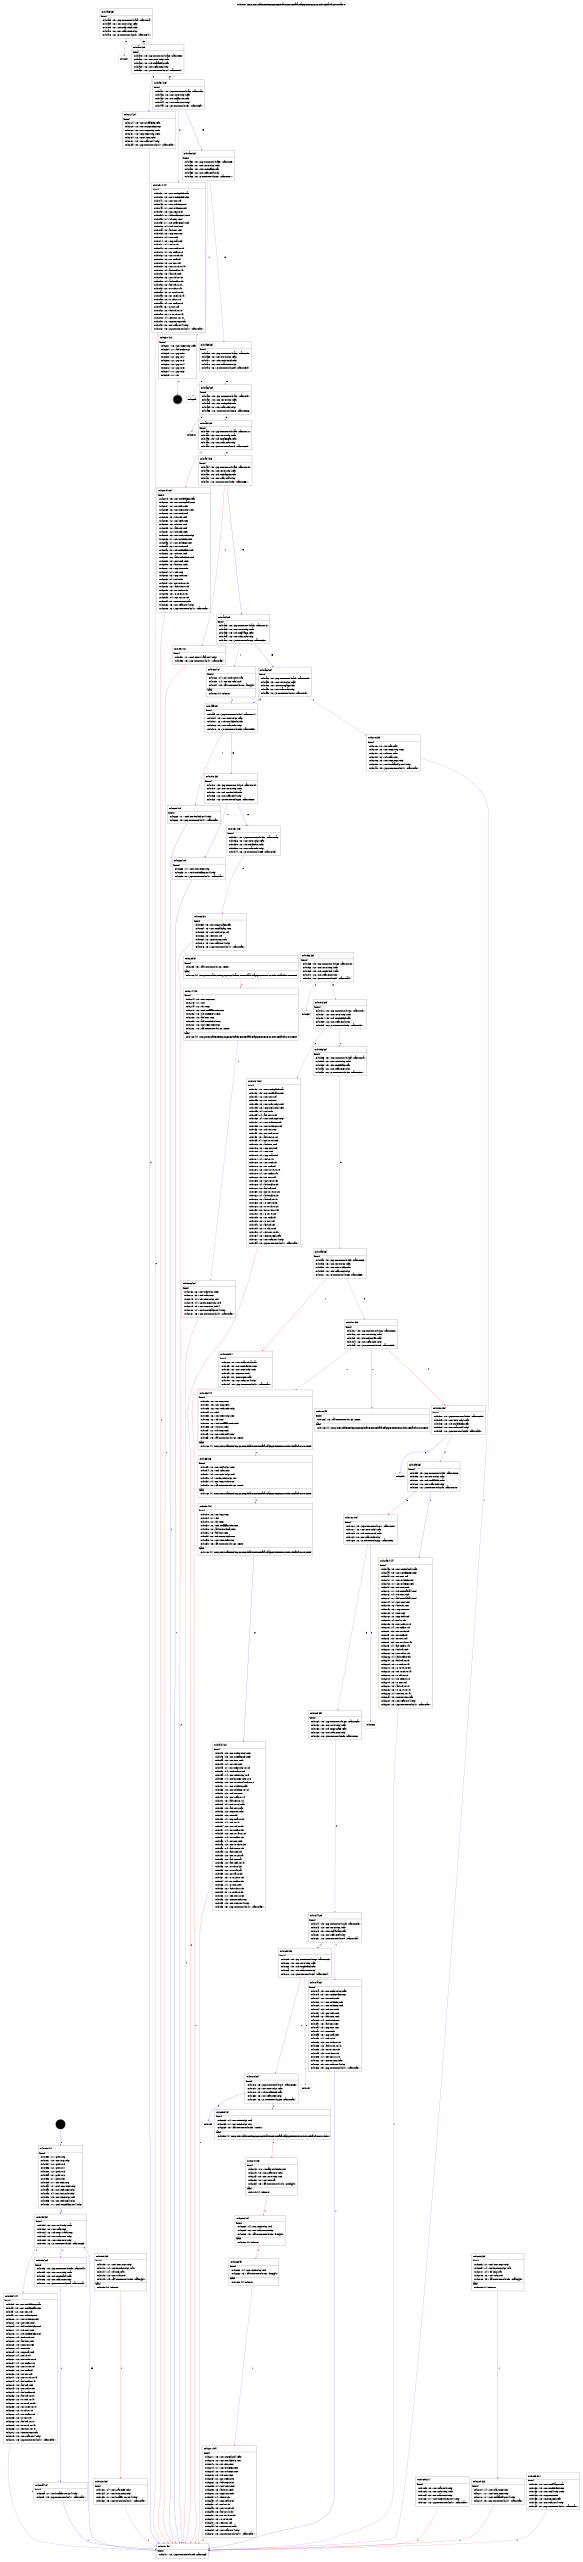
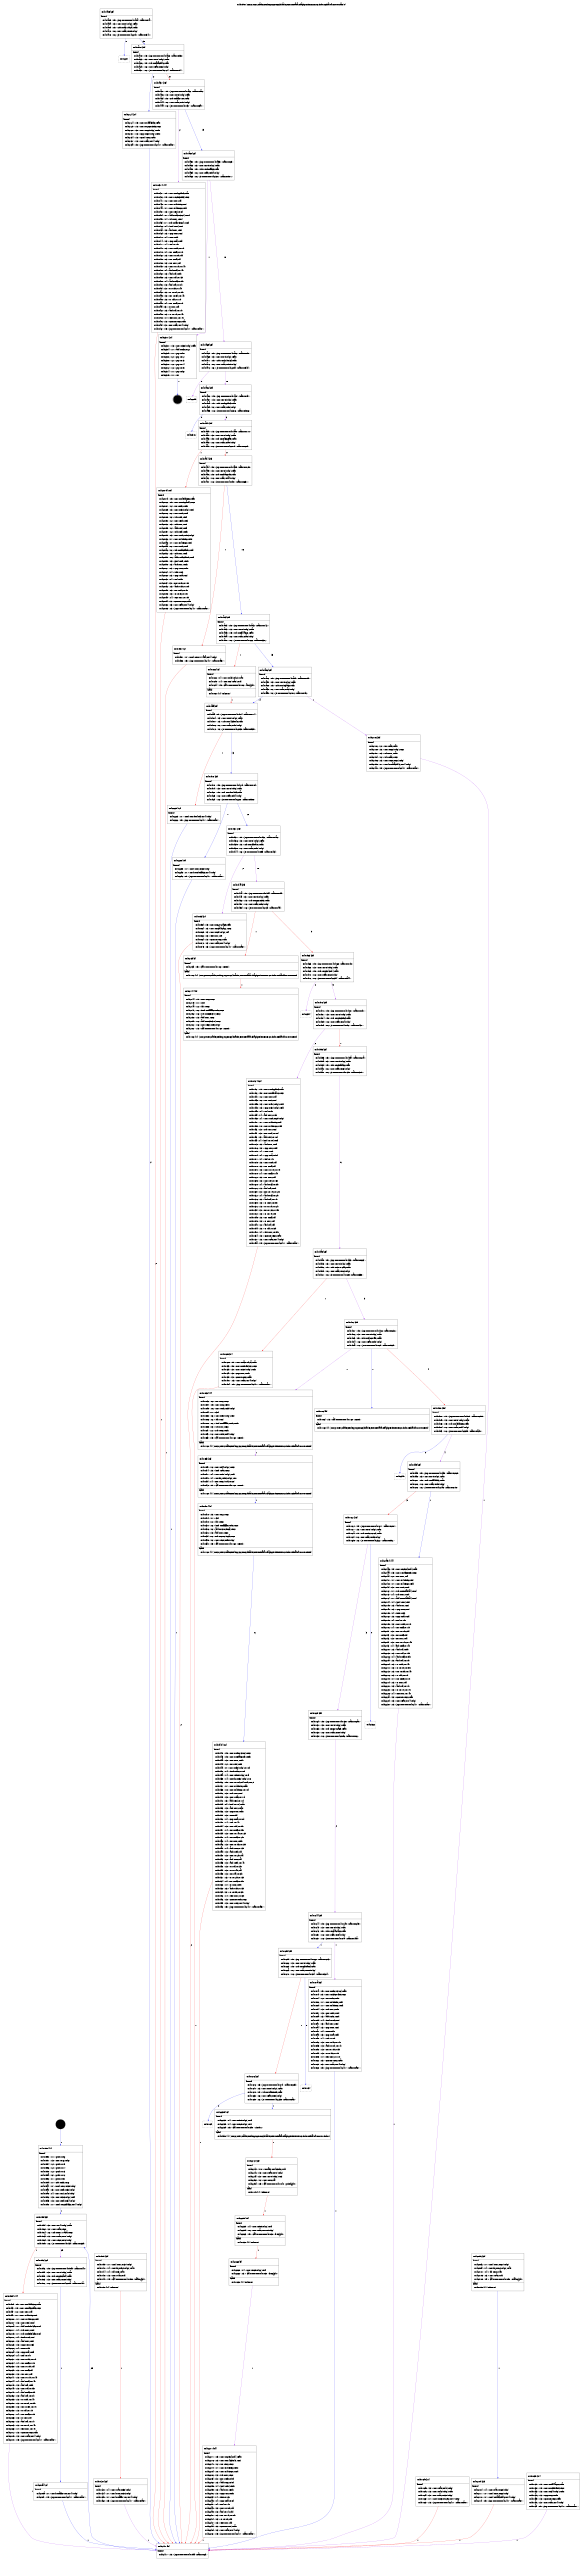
none -> (258, 897)
(209, 1299) -> none
(62, 2250) -> (62, 2250)
